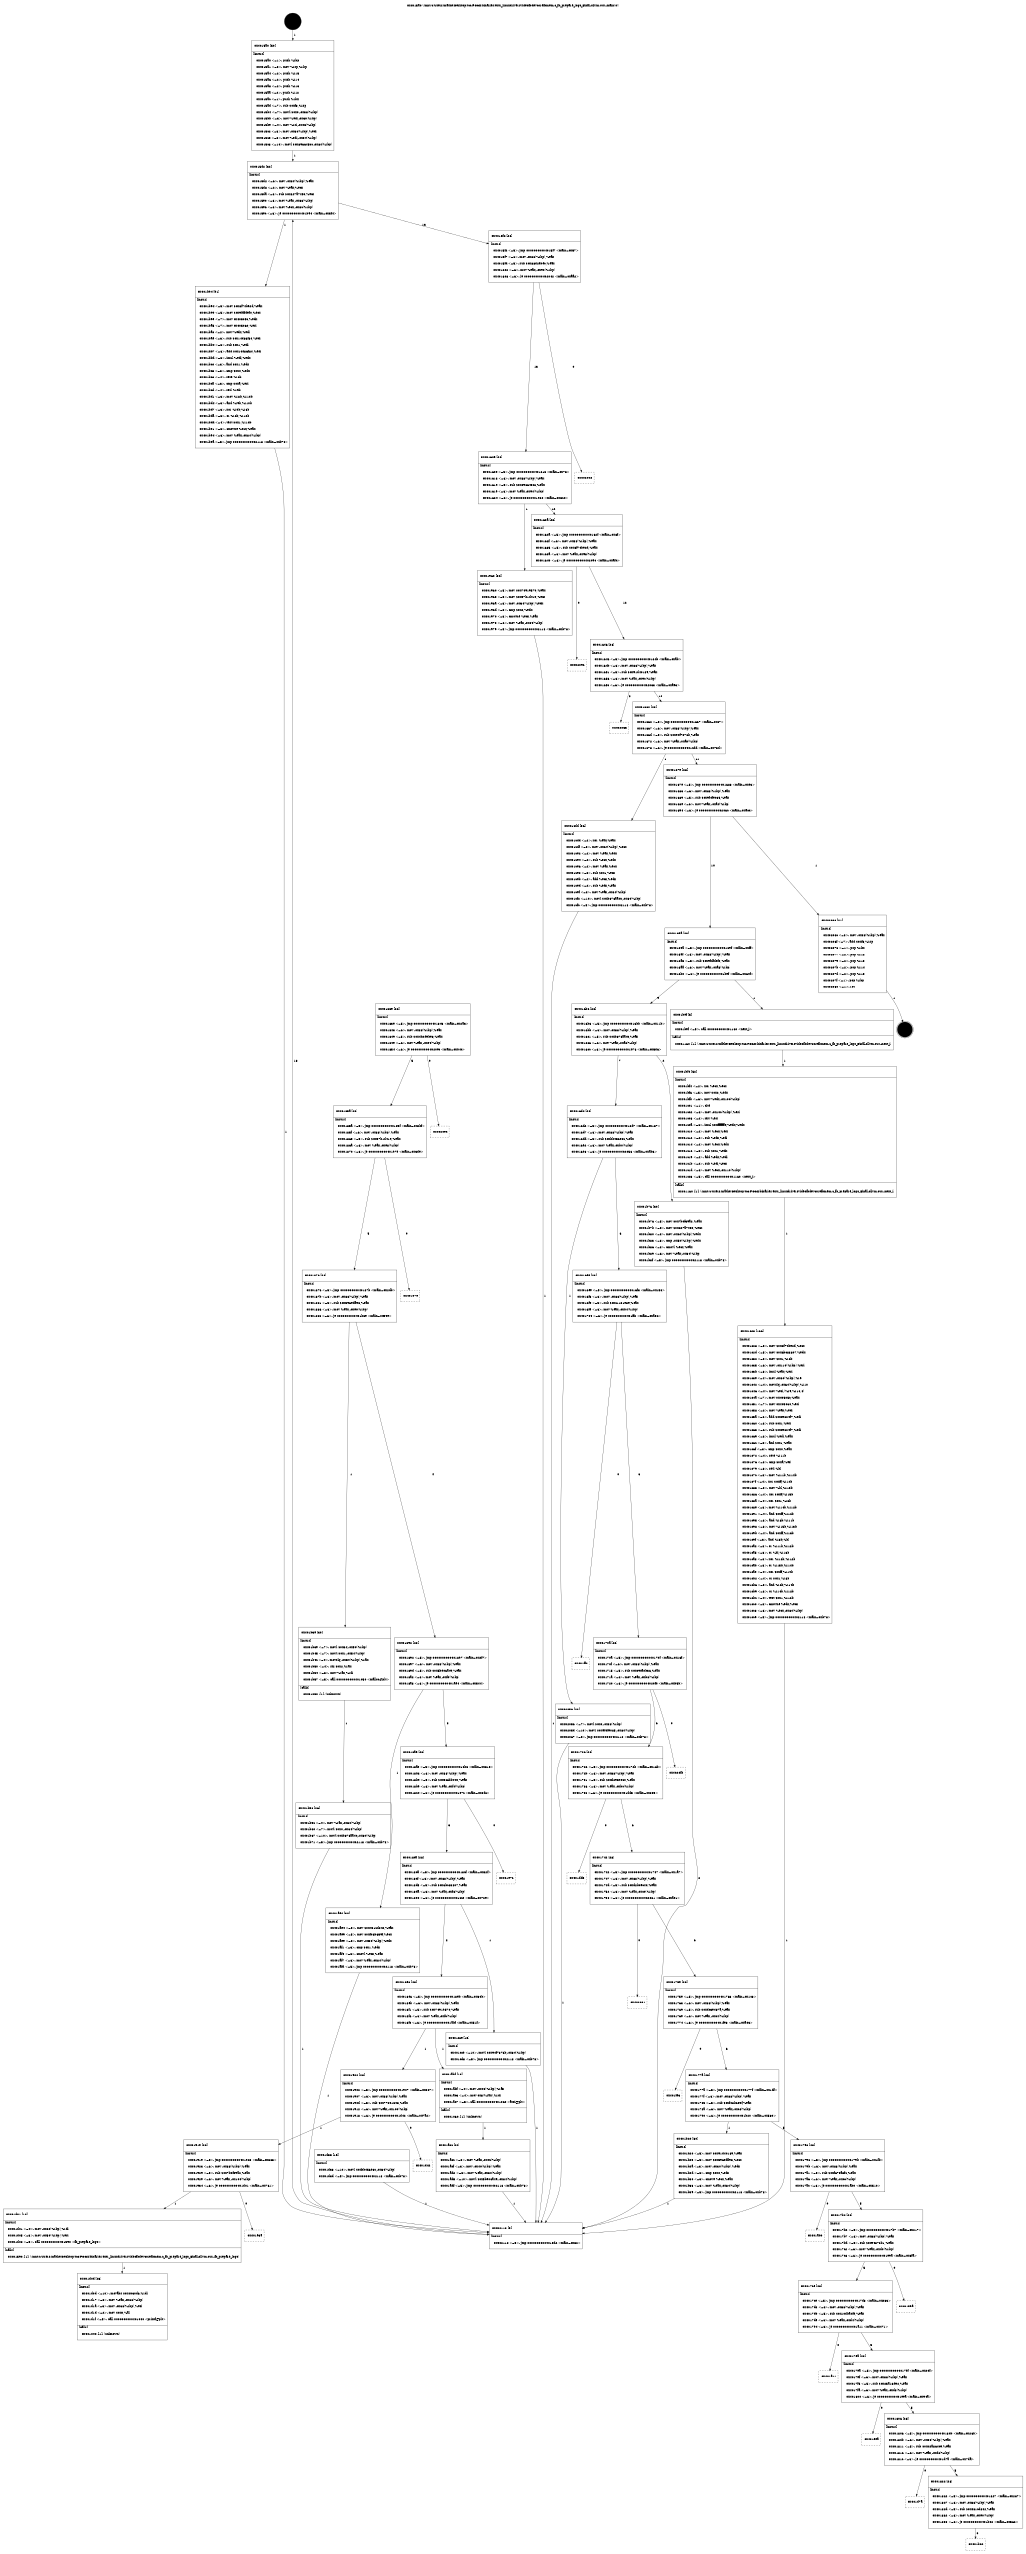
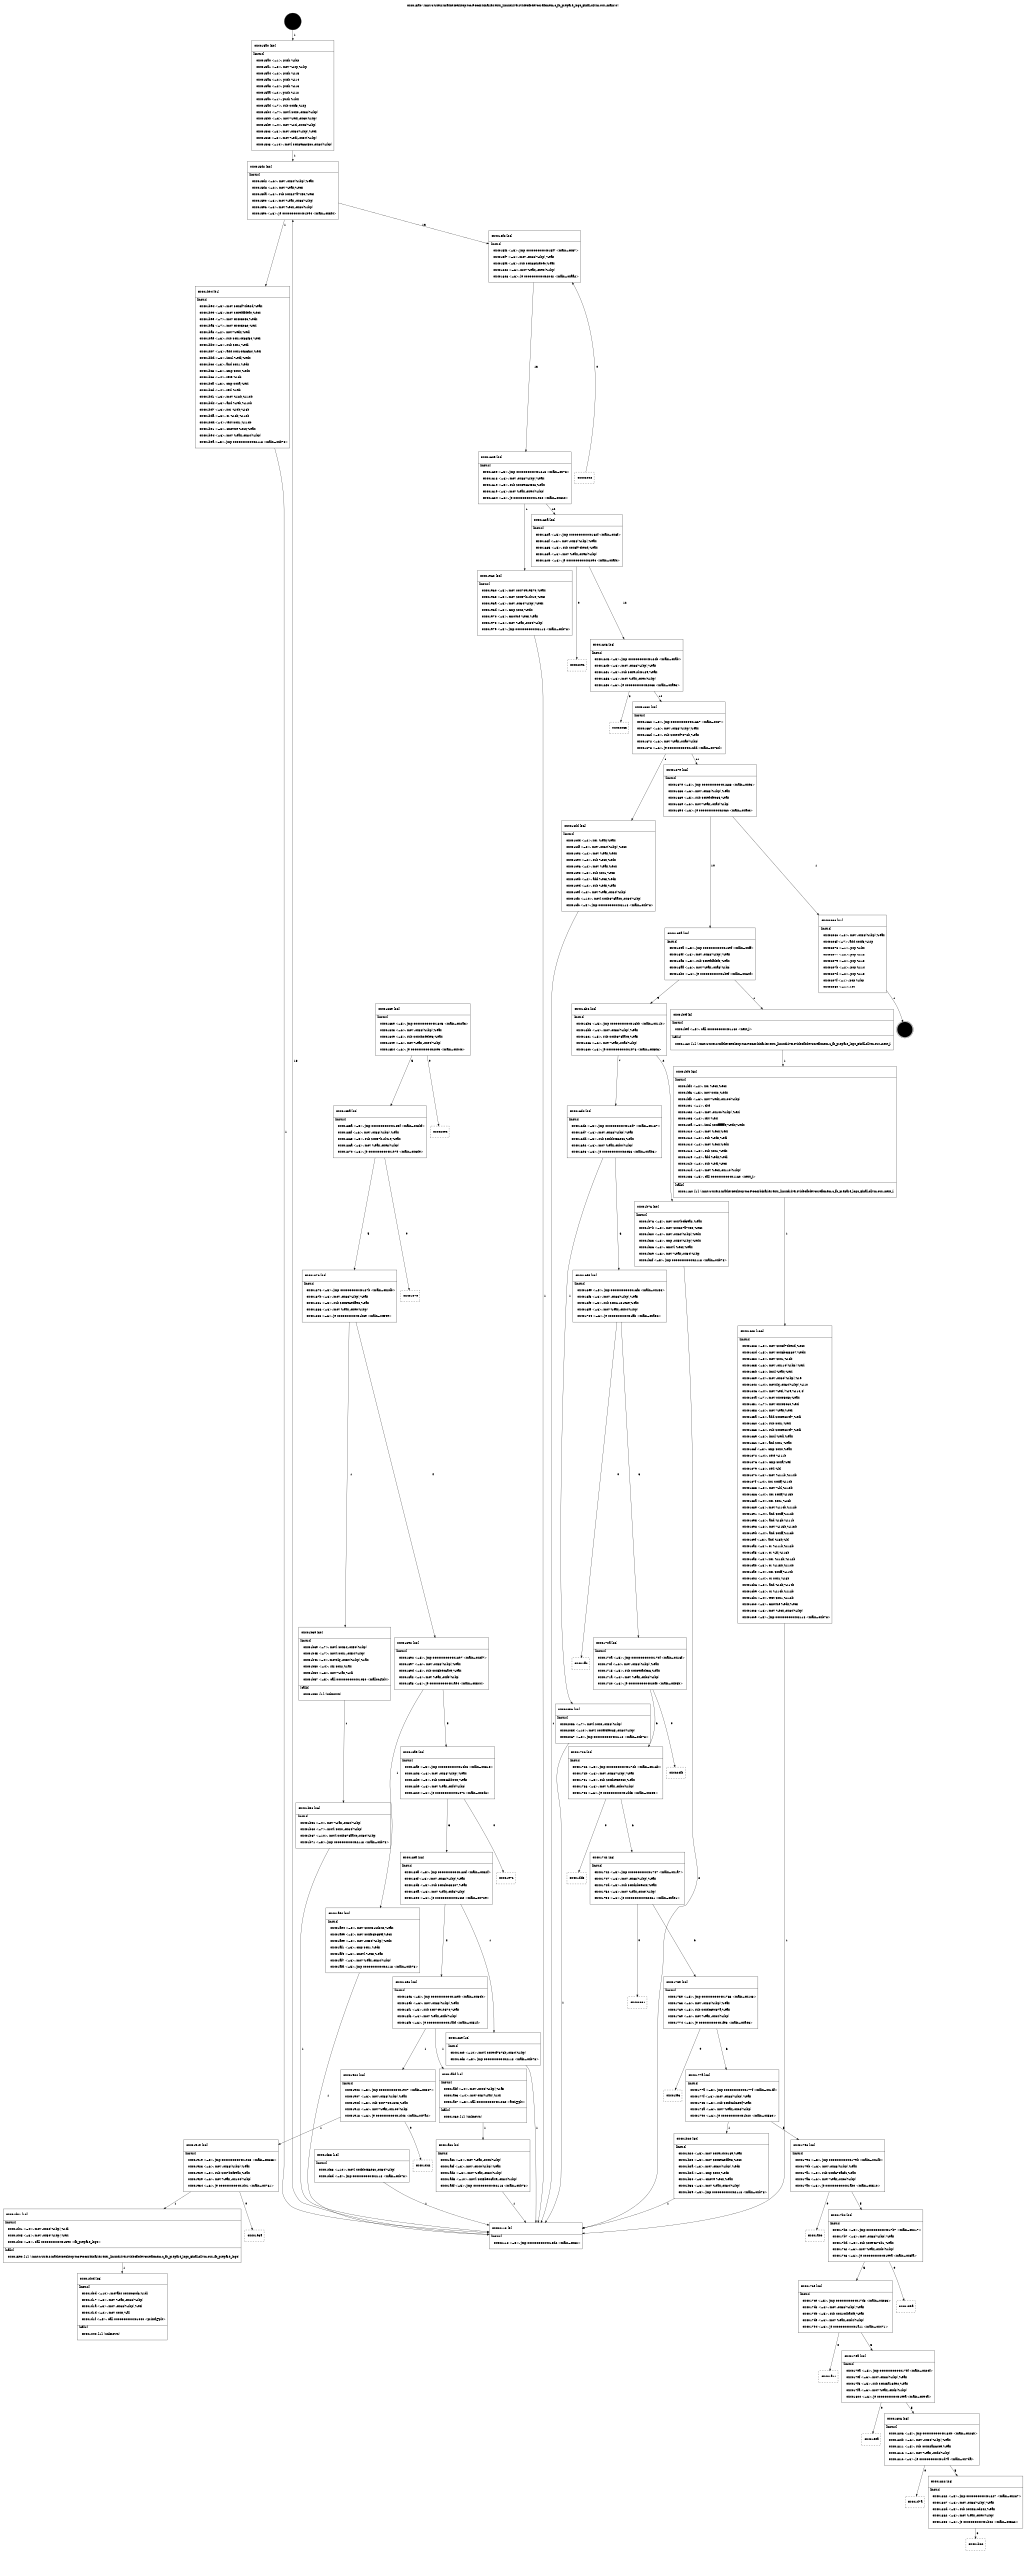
(556, 377) -> (595, 377)
